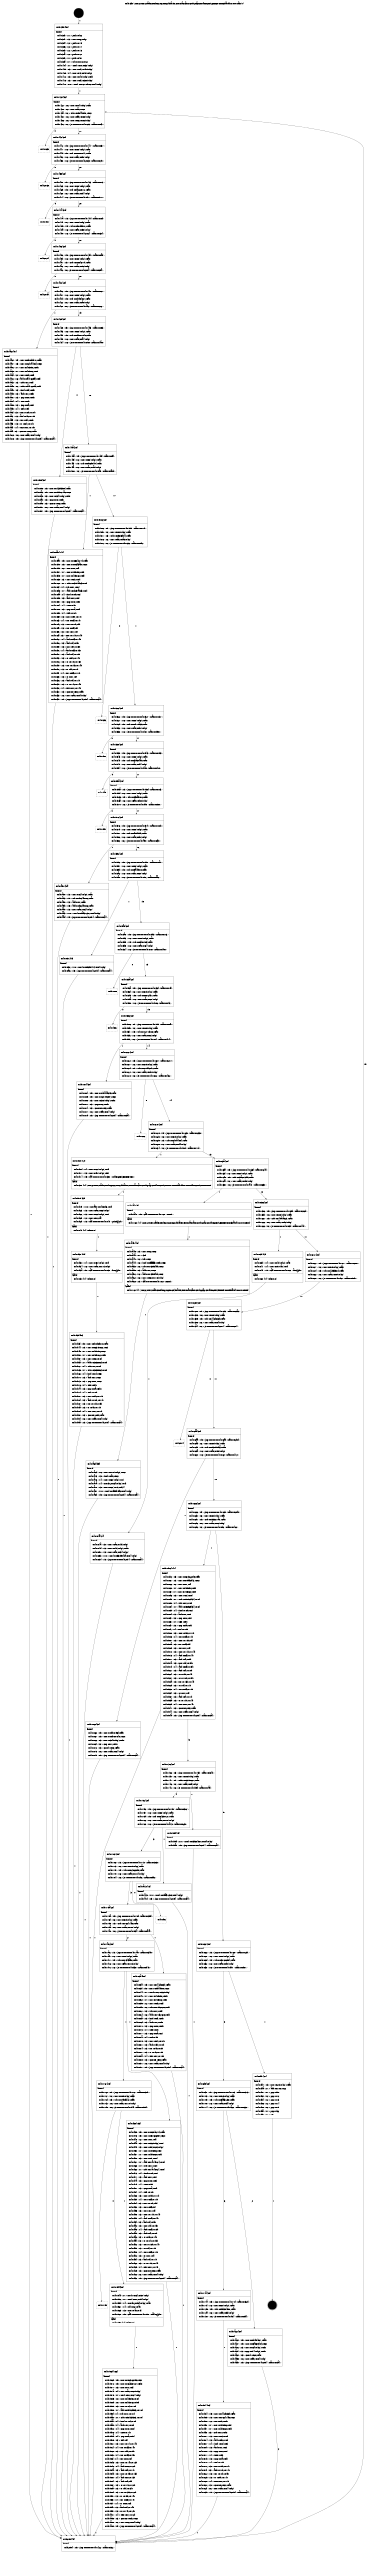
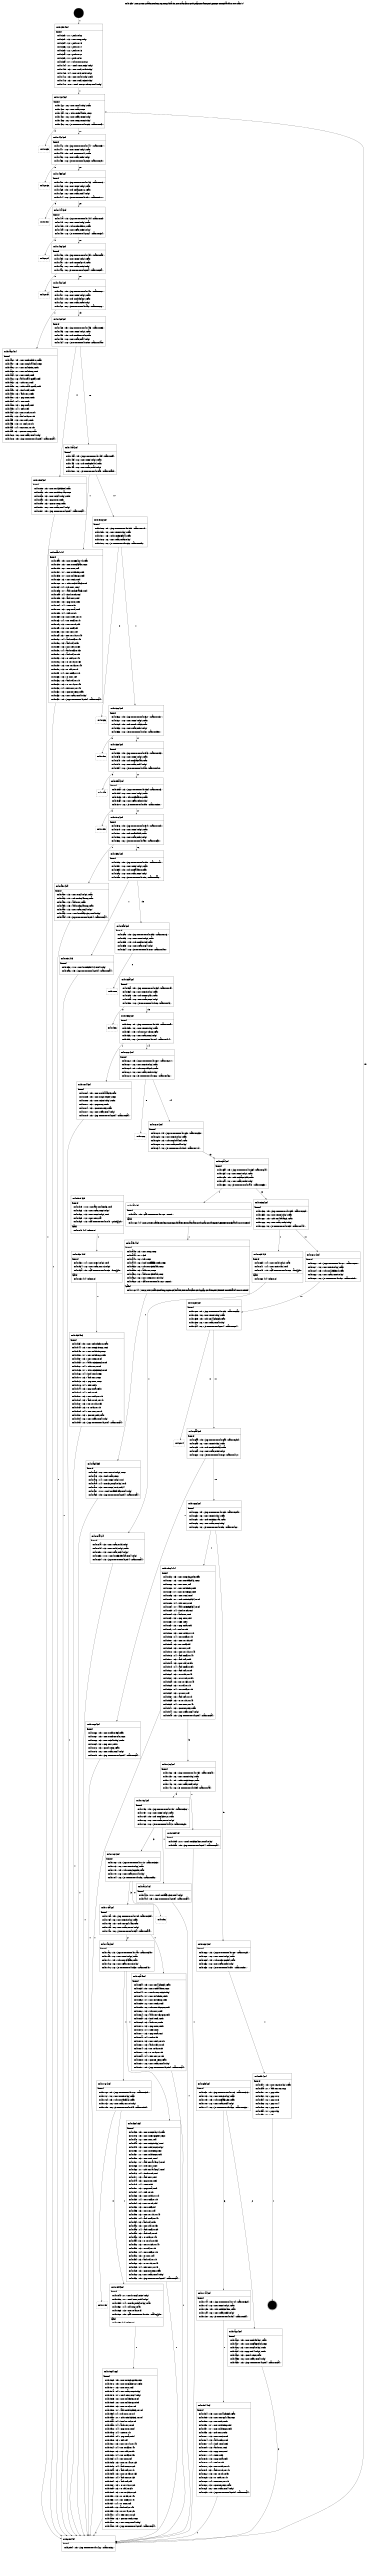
(144, 964) -> none
(142, 1173) -> none
(30, 1496) -> none
(223, 2025) -> none
